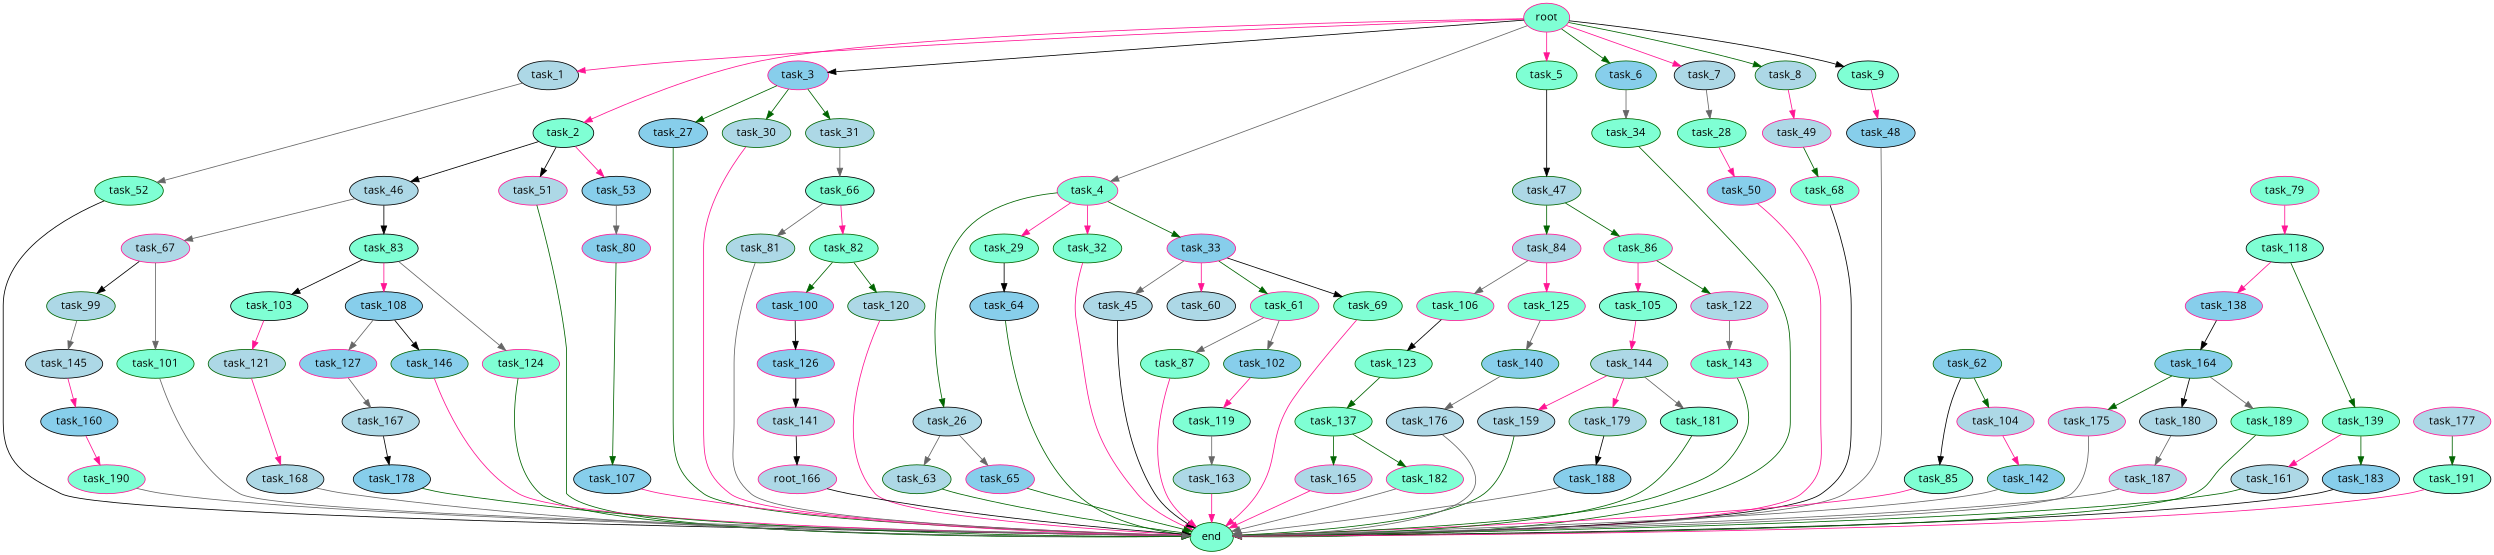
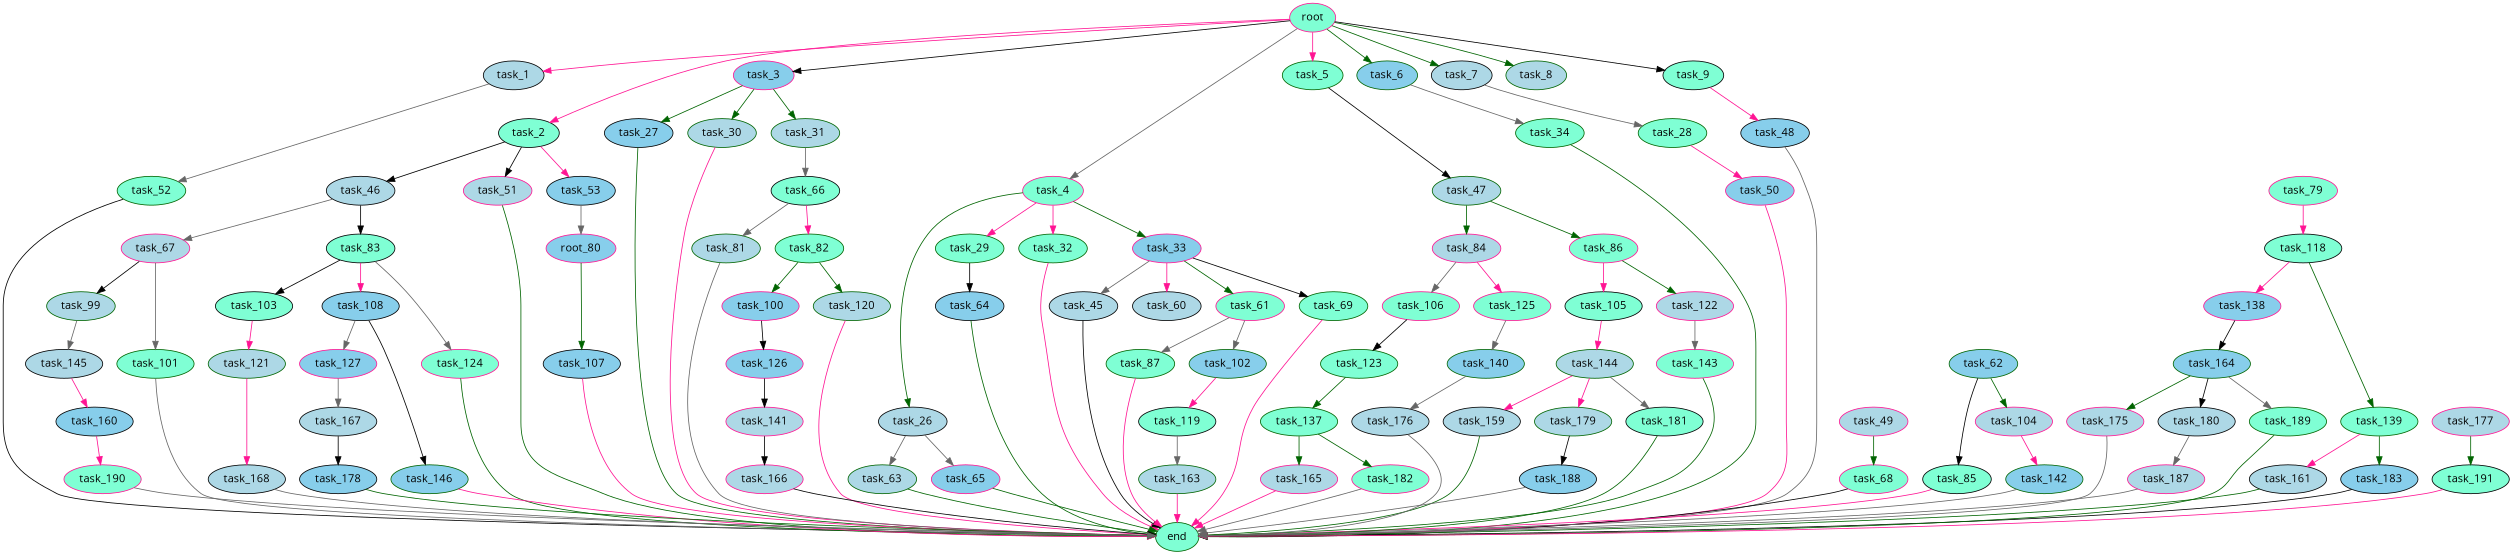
(1620, 44) -> (1381, 44)
(1790, 100) -> none
(616, 248) -> (581, 248)
(797, 479) -> (765, 479)
